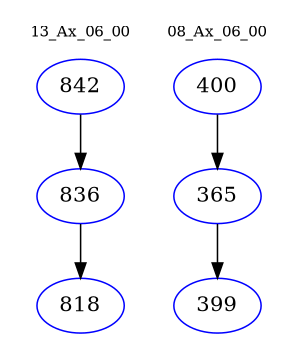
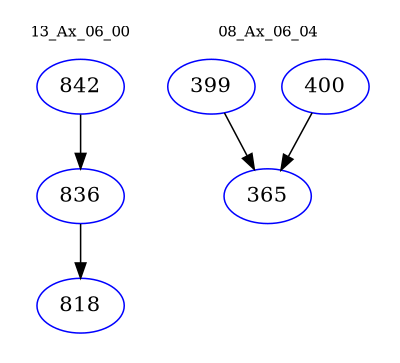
(217, 33) -> (268, 33)
(217, 243) -> (236, 134)
